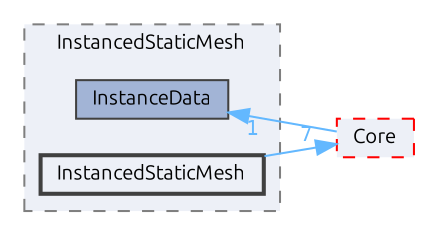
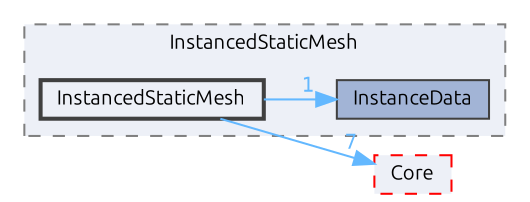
(293, 124) -> (290, 99)
